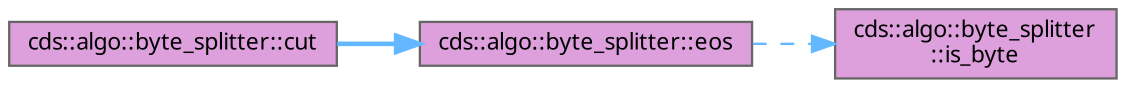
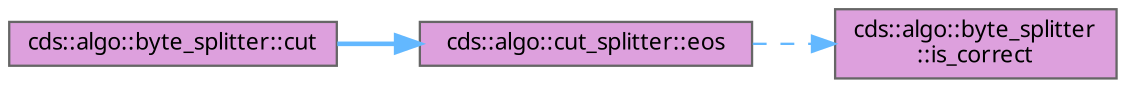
(586, 44) -> (586, 44)
(976, 44) -> (976, 44)
